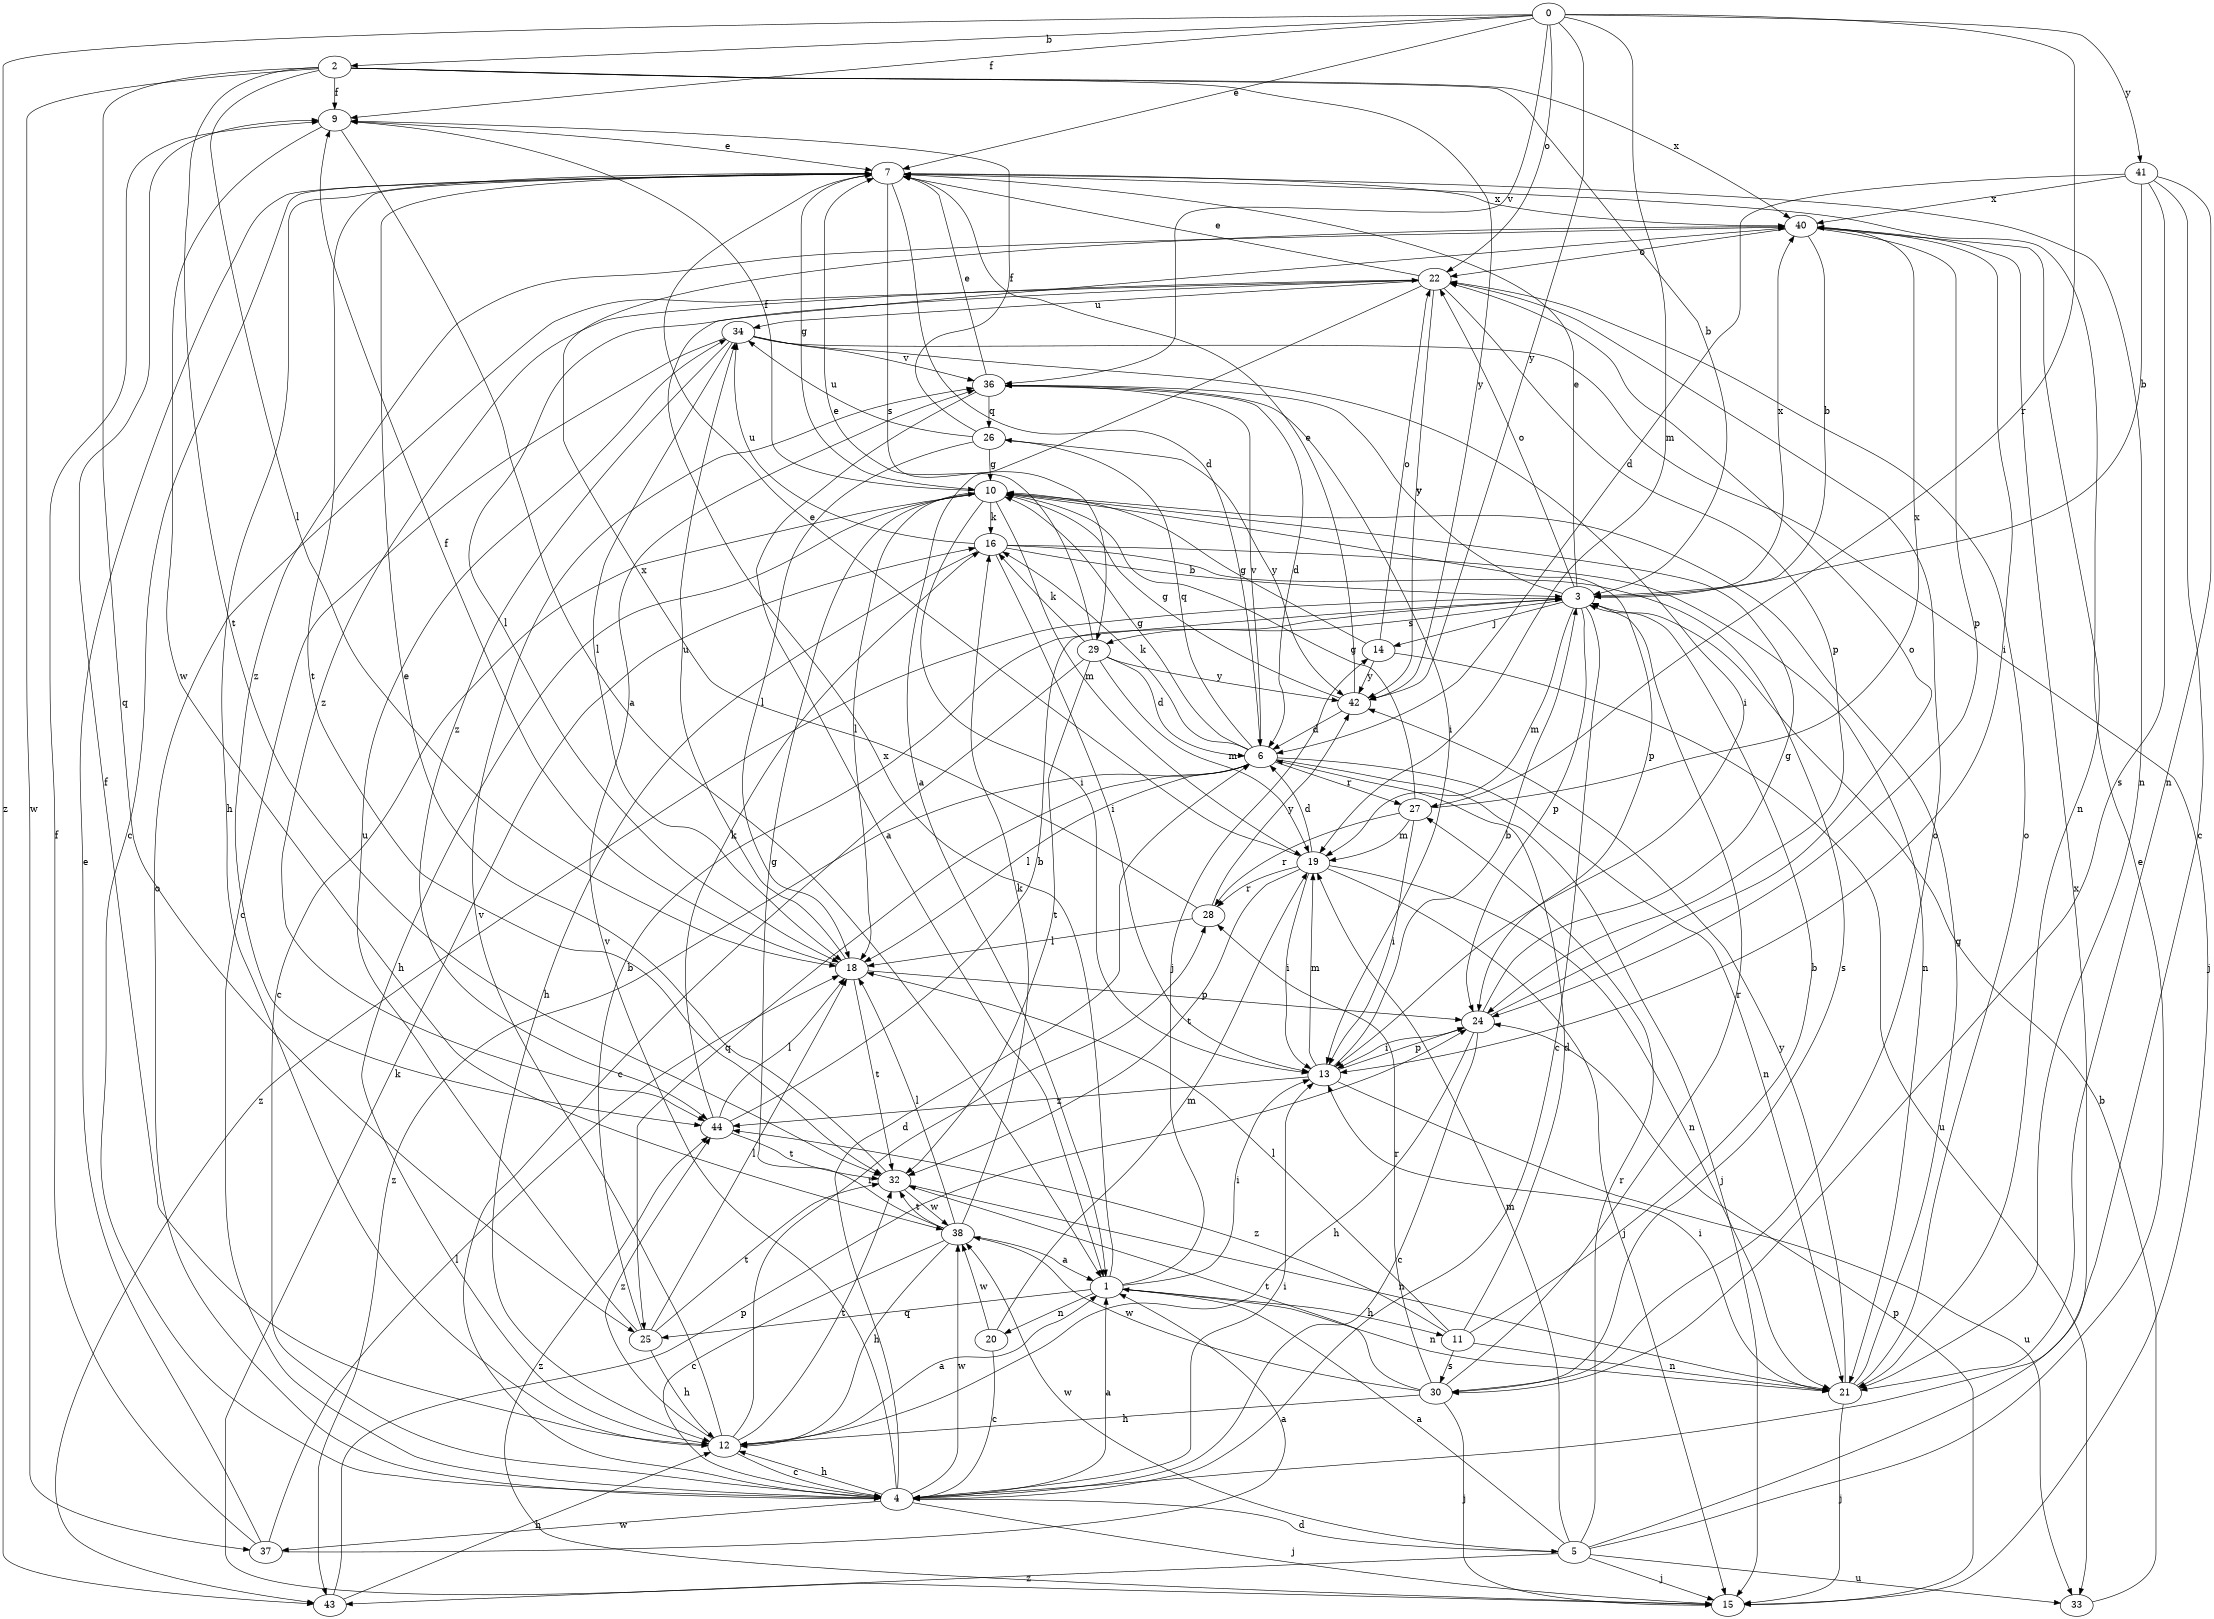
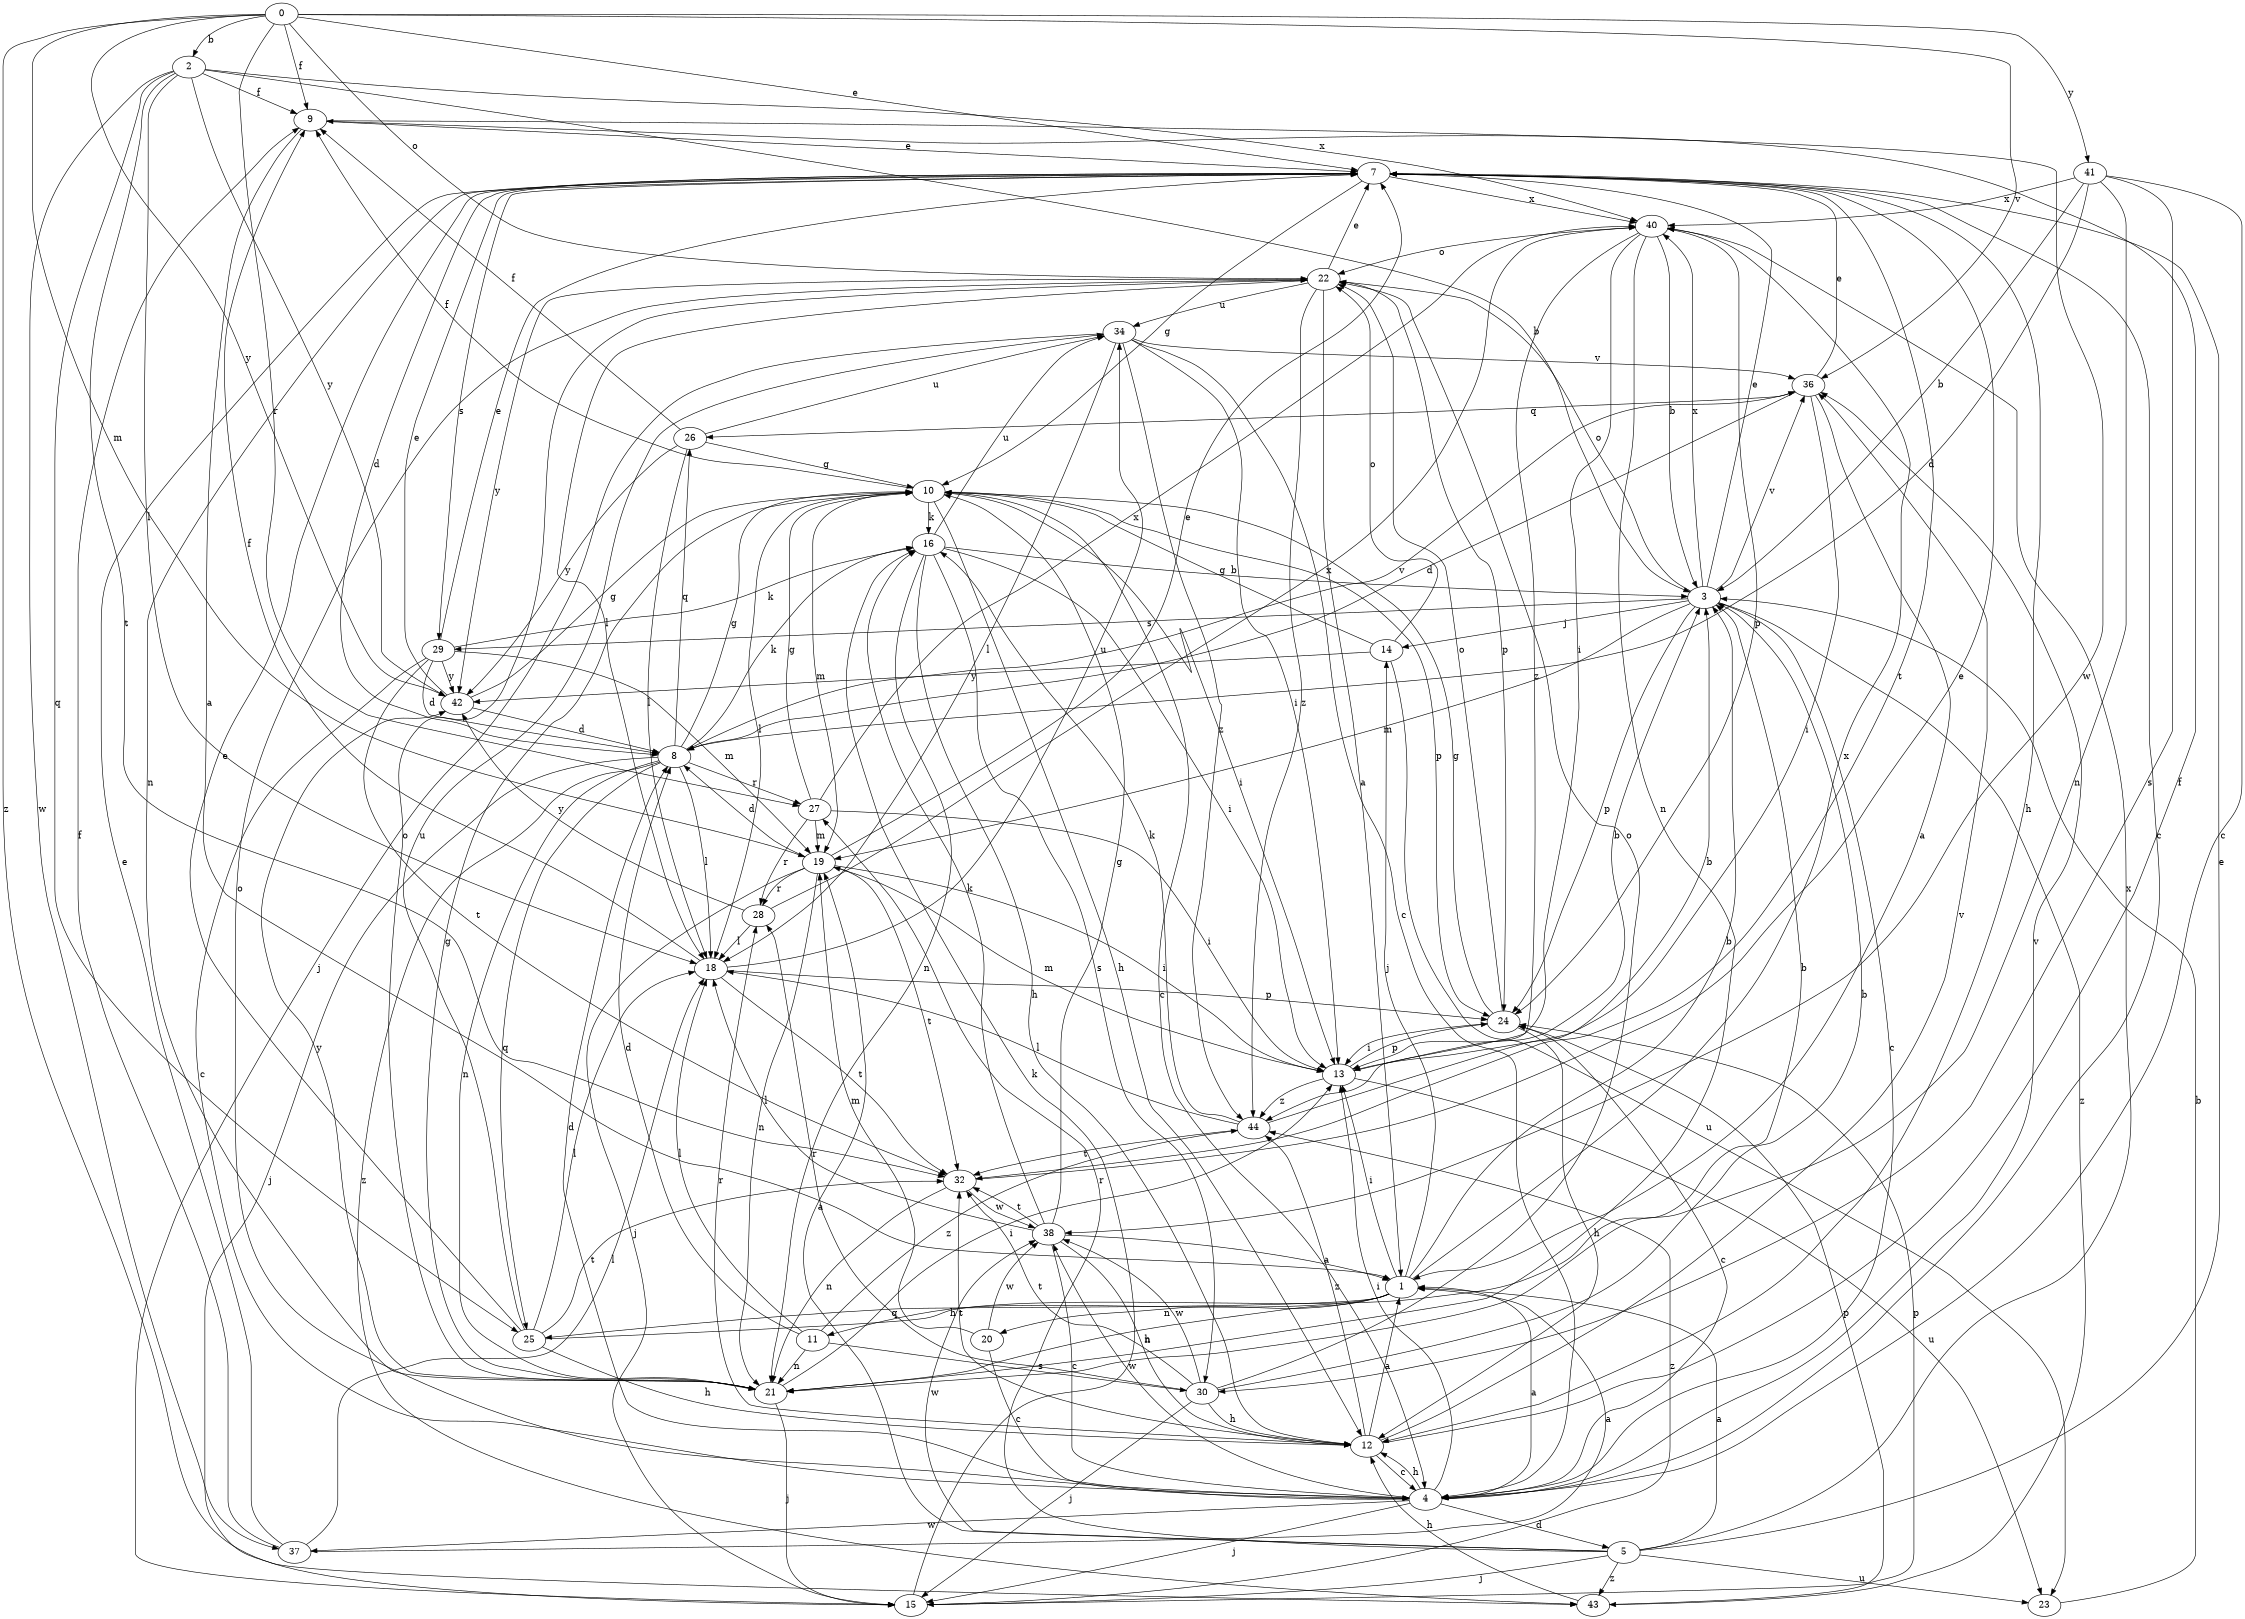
none -> (362, 382)
(1261, 757) -> (674, 757)
(1739, 995) -> (1865, 995)
(1807, 1004) -> (1683, 1018)
(1510, 1208) -> (820, 1208)
(2077, 1605) -> (2044, 1605)
